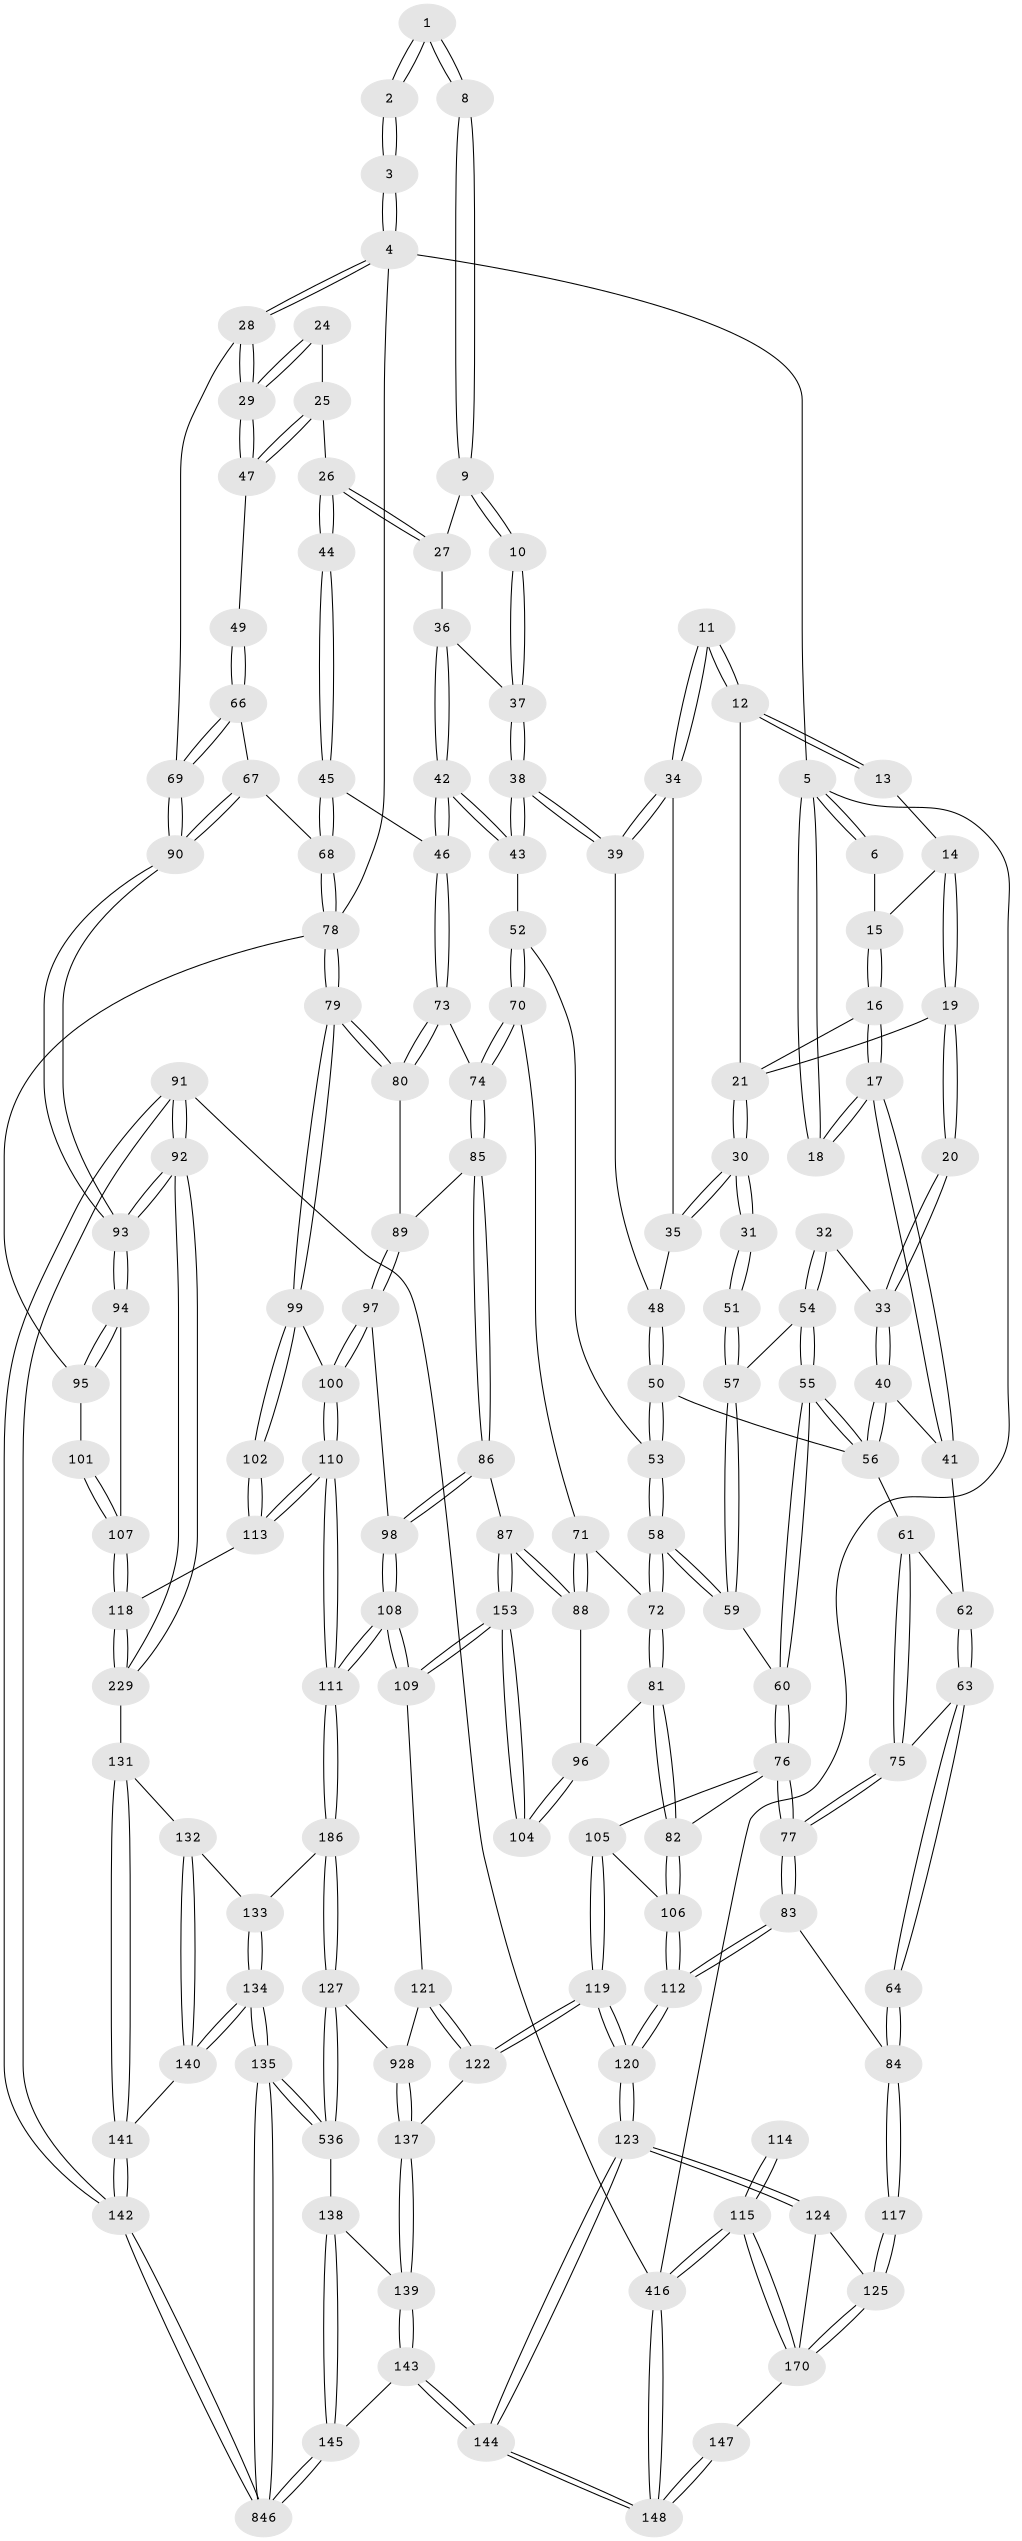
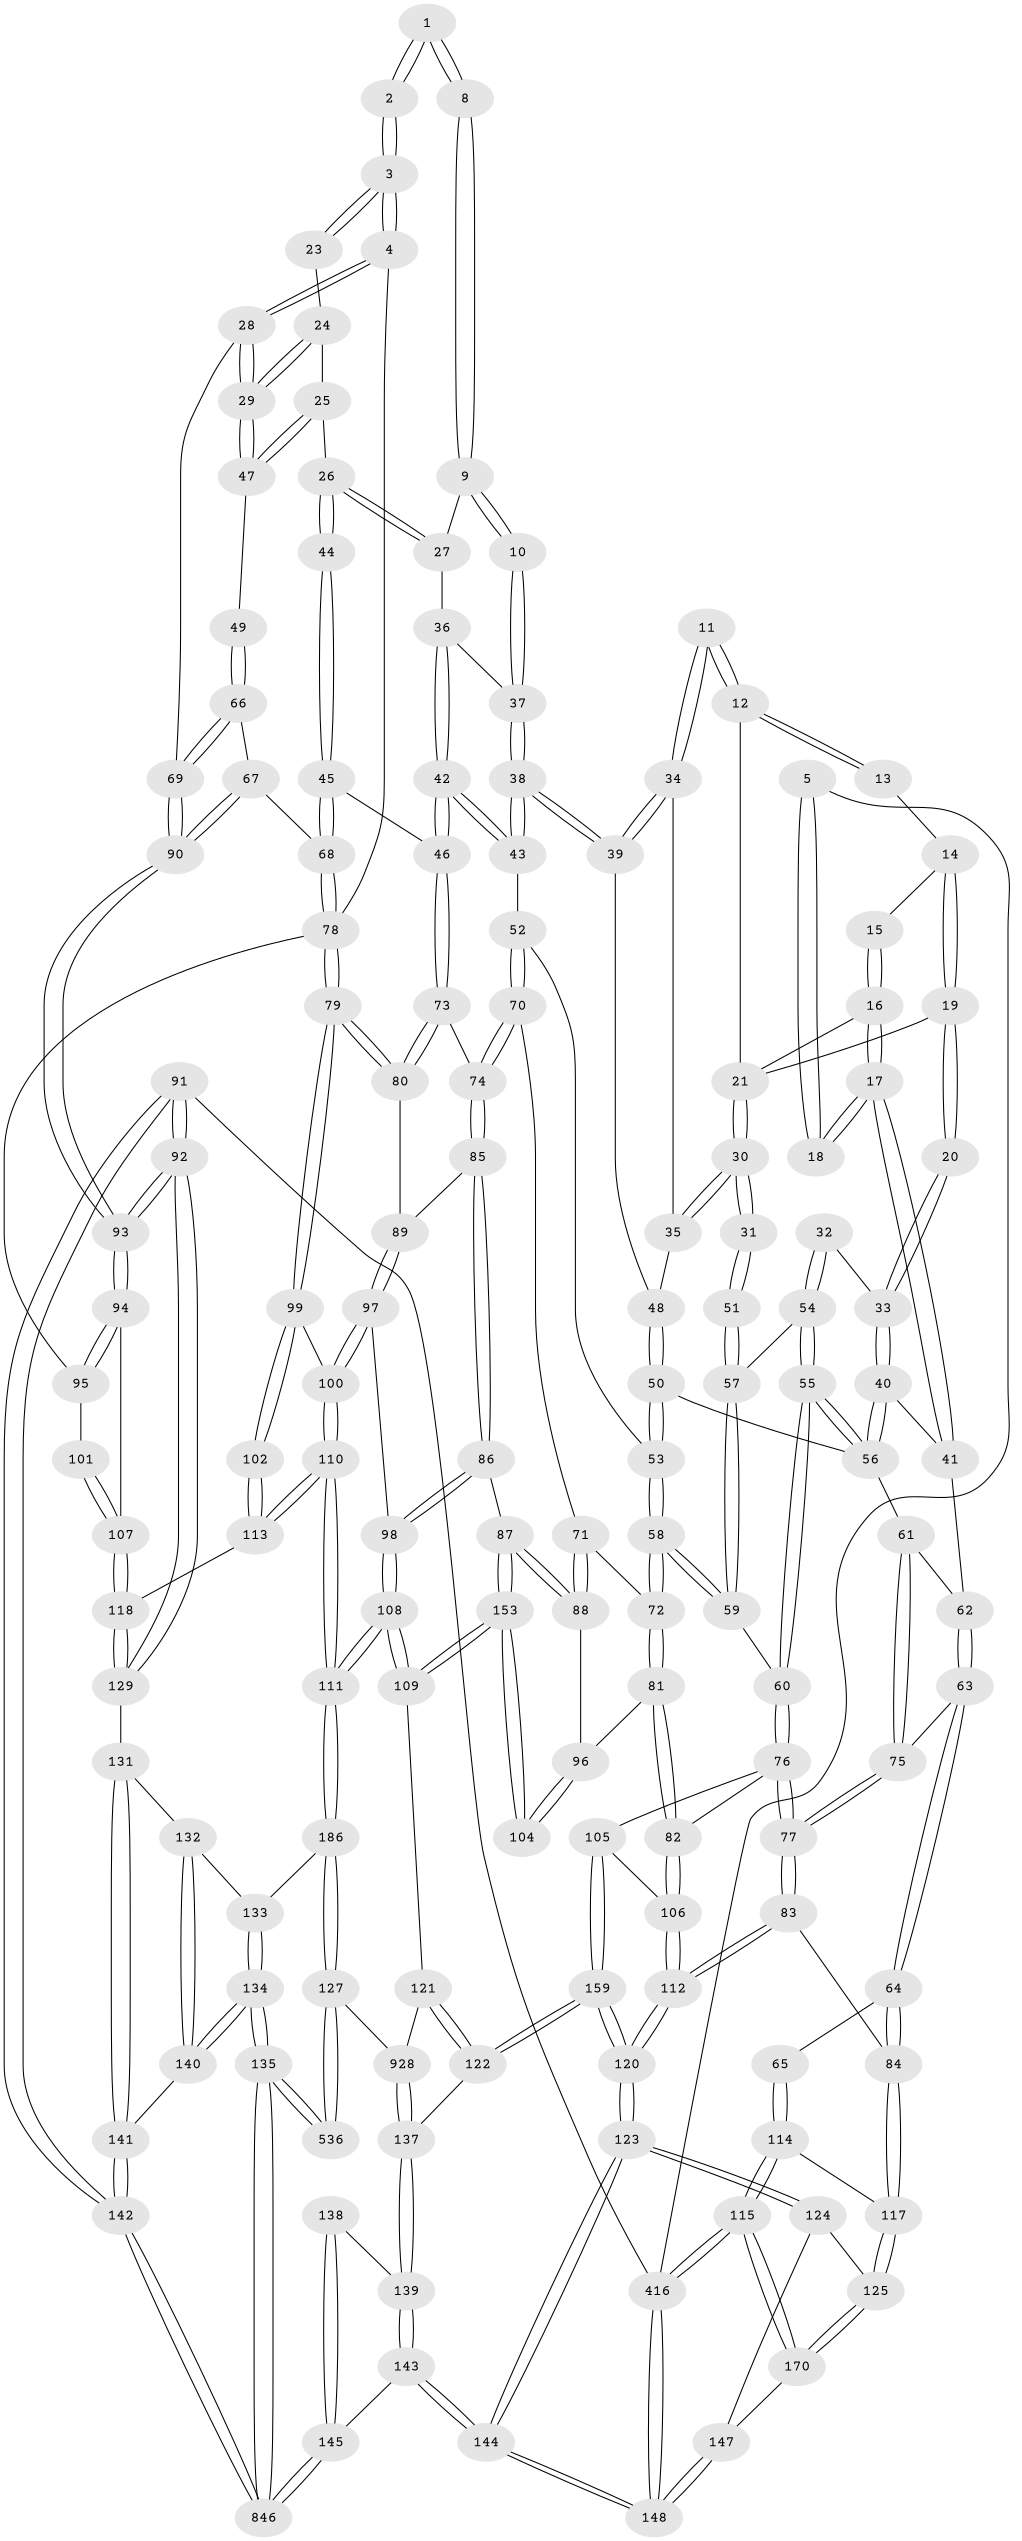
none -> (314, 250)
(789, 370) -> none
(875, 855) -> none
(121, 1686) -> (121, 1686)
(597, 1989) -> (597, 1989)
none -> (780, 2064)
(331, 2178) -> none
none -> (837, 2178)
(807, 2291) -> (768, 2328)
